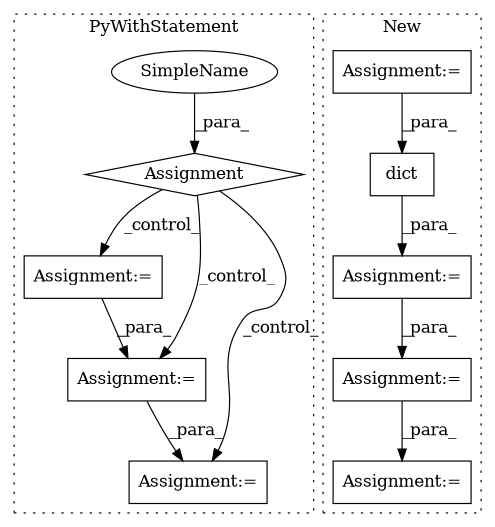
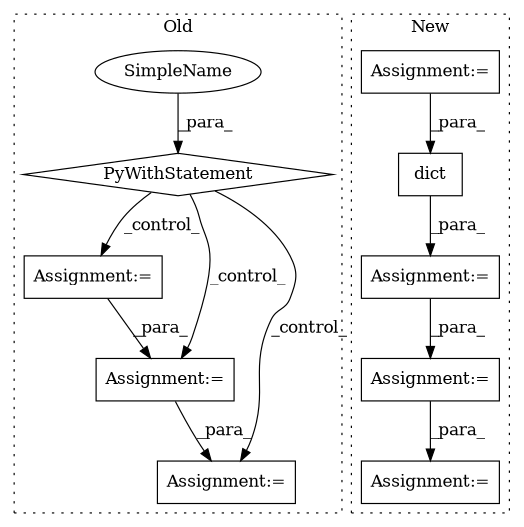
(164, 28) -> (178, 28)
(195, 175) -> (178, 175)
